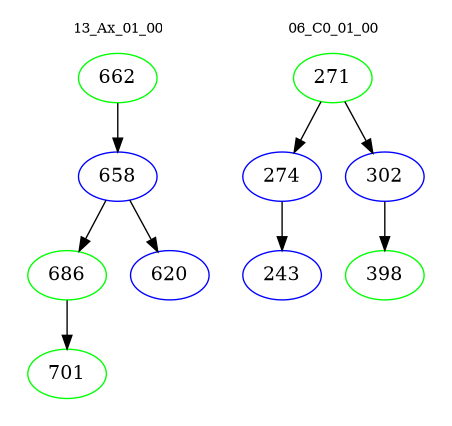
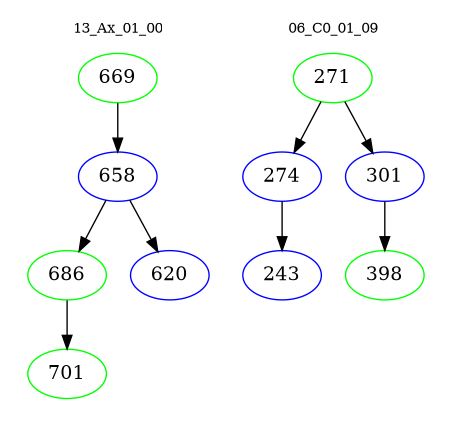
(333, 29) -> (333, 29)
(118, 78) -> (118, 78)
(385, 177) -> (385, 177)
